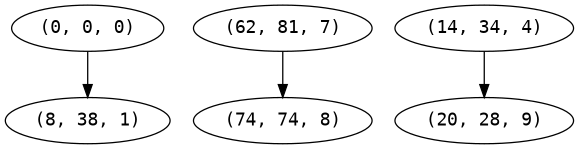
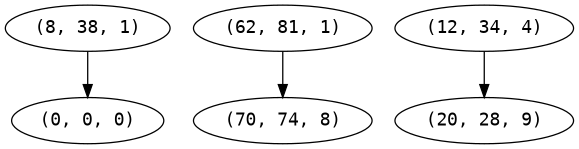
(283, 28) -> (283, 28)
(484, 28) -> (484, 28)
(88, 68) -> (88, 68)
(283, 121) -> (283, 121)
